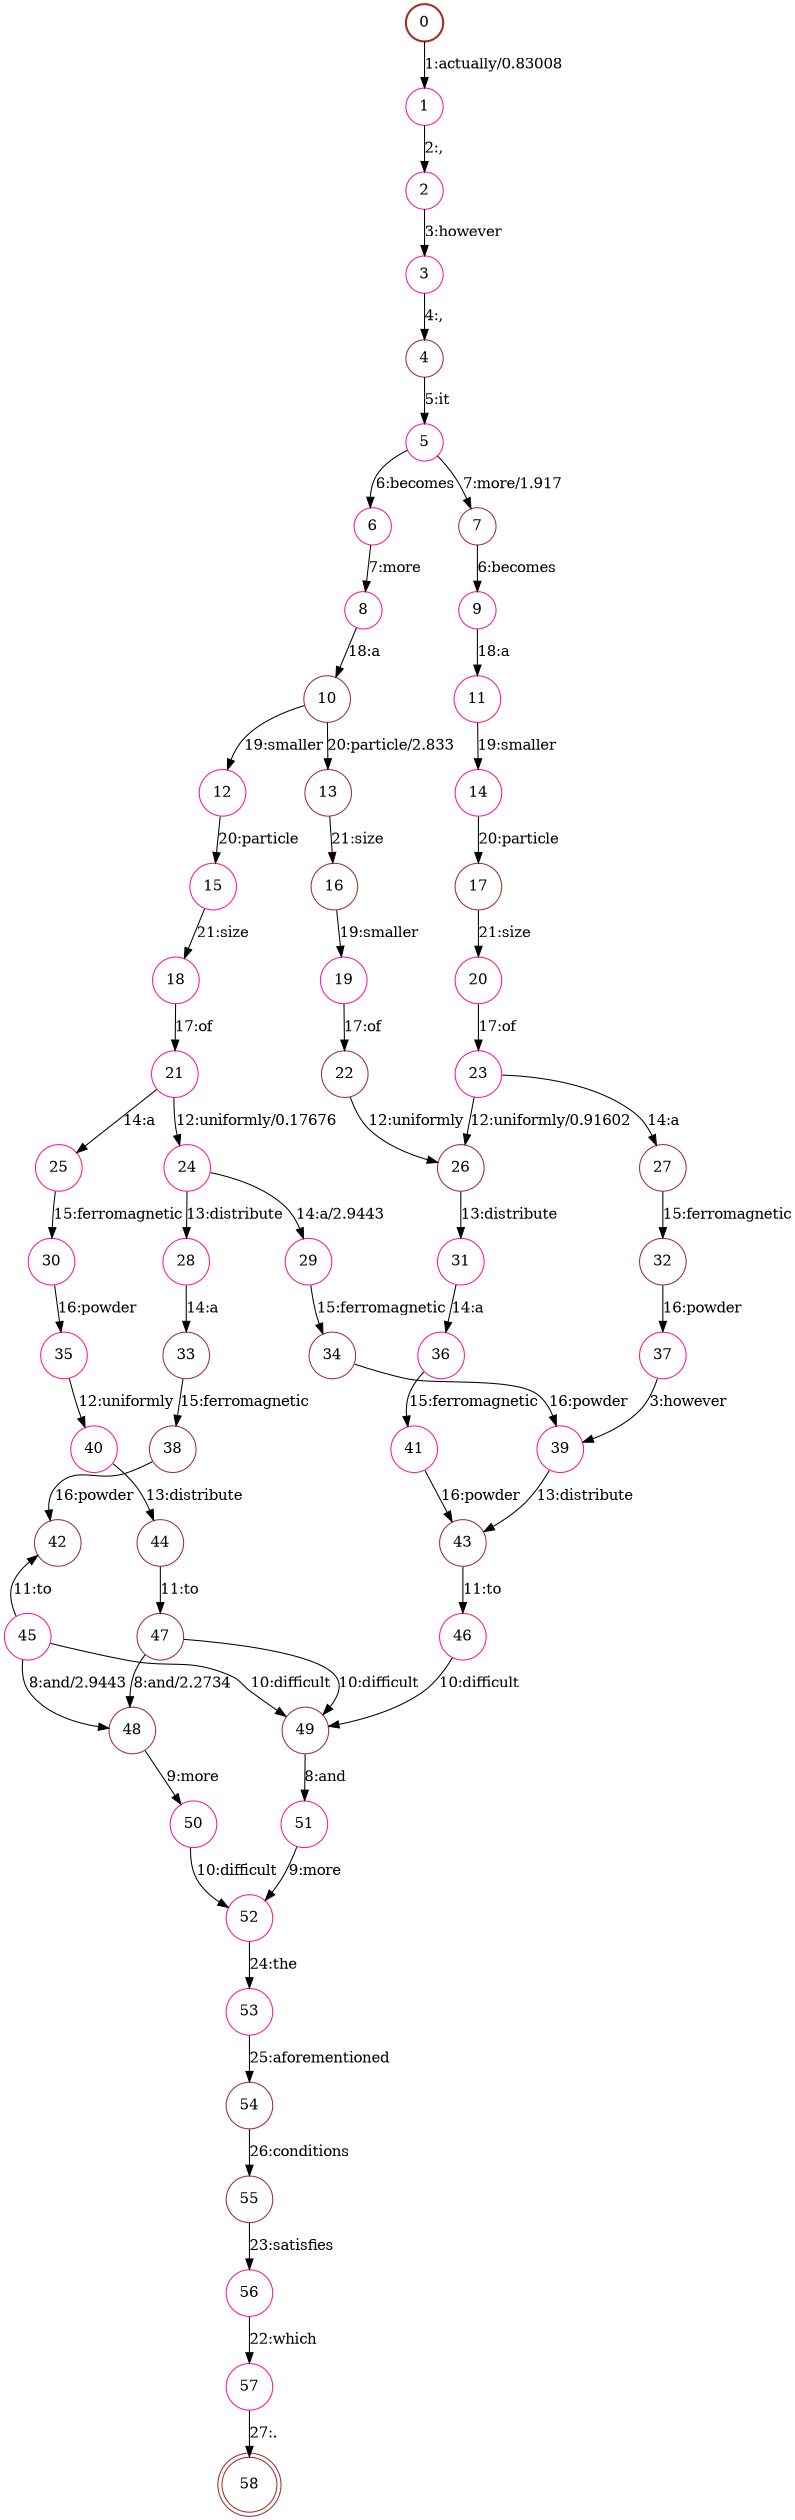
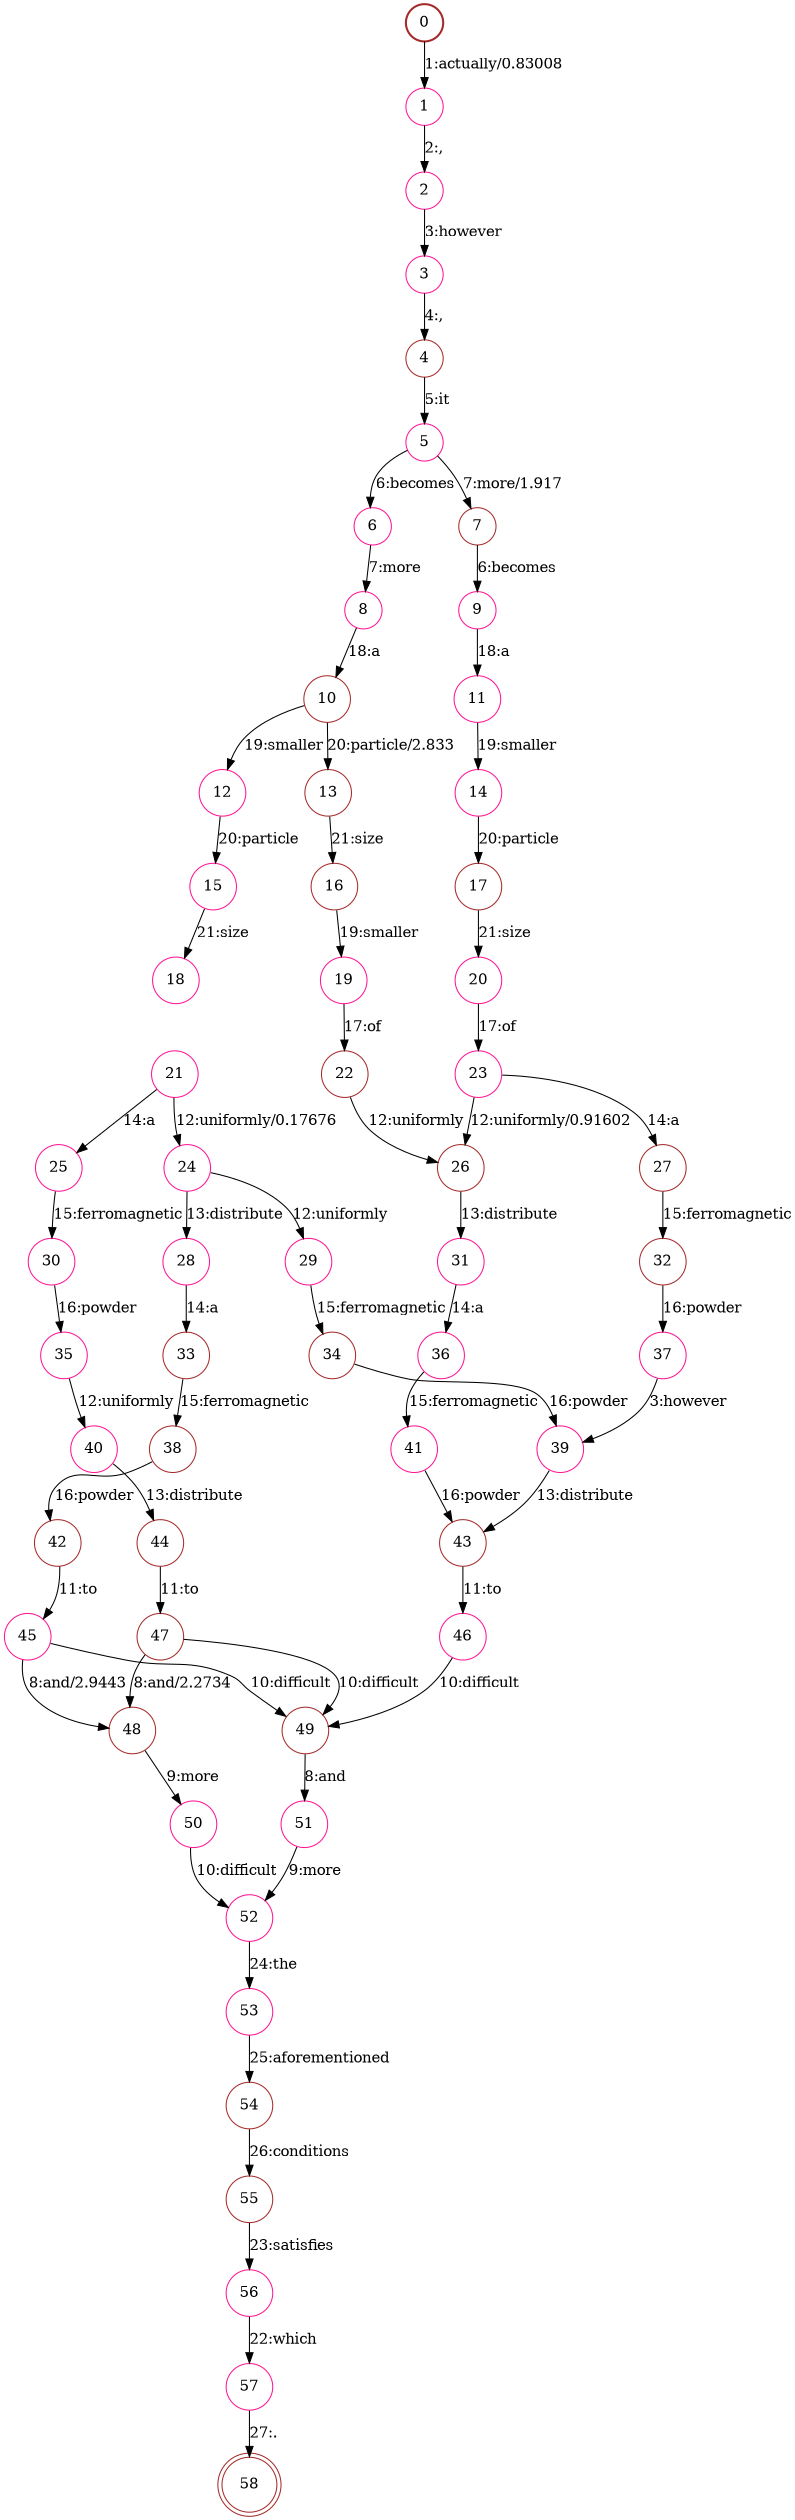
(175, 1022) -> none
(340, 1215) -> (340, 1215)
(12, 1586) -> (58, 1589)
